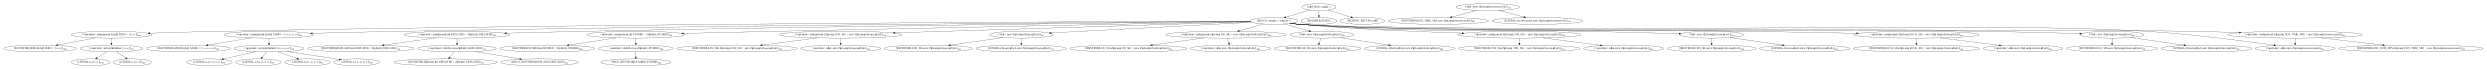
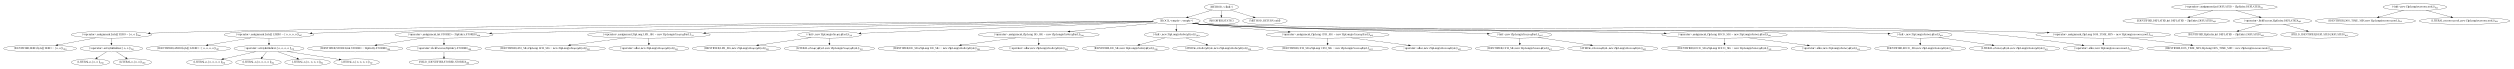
(878, 26) -> none
(581, 48) -> (389, 48)
